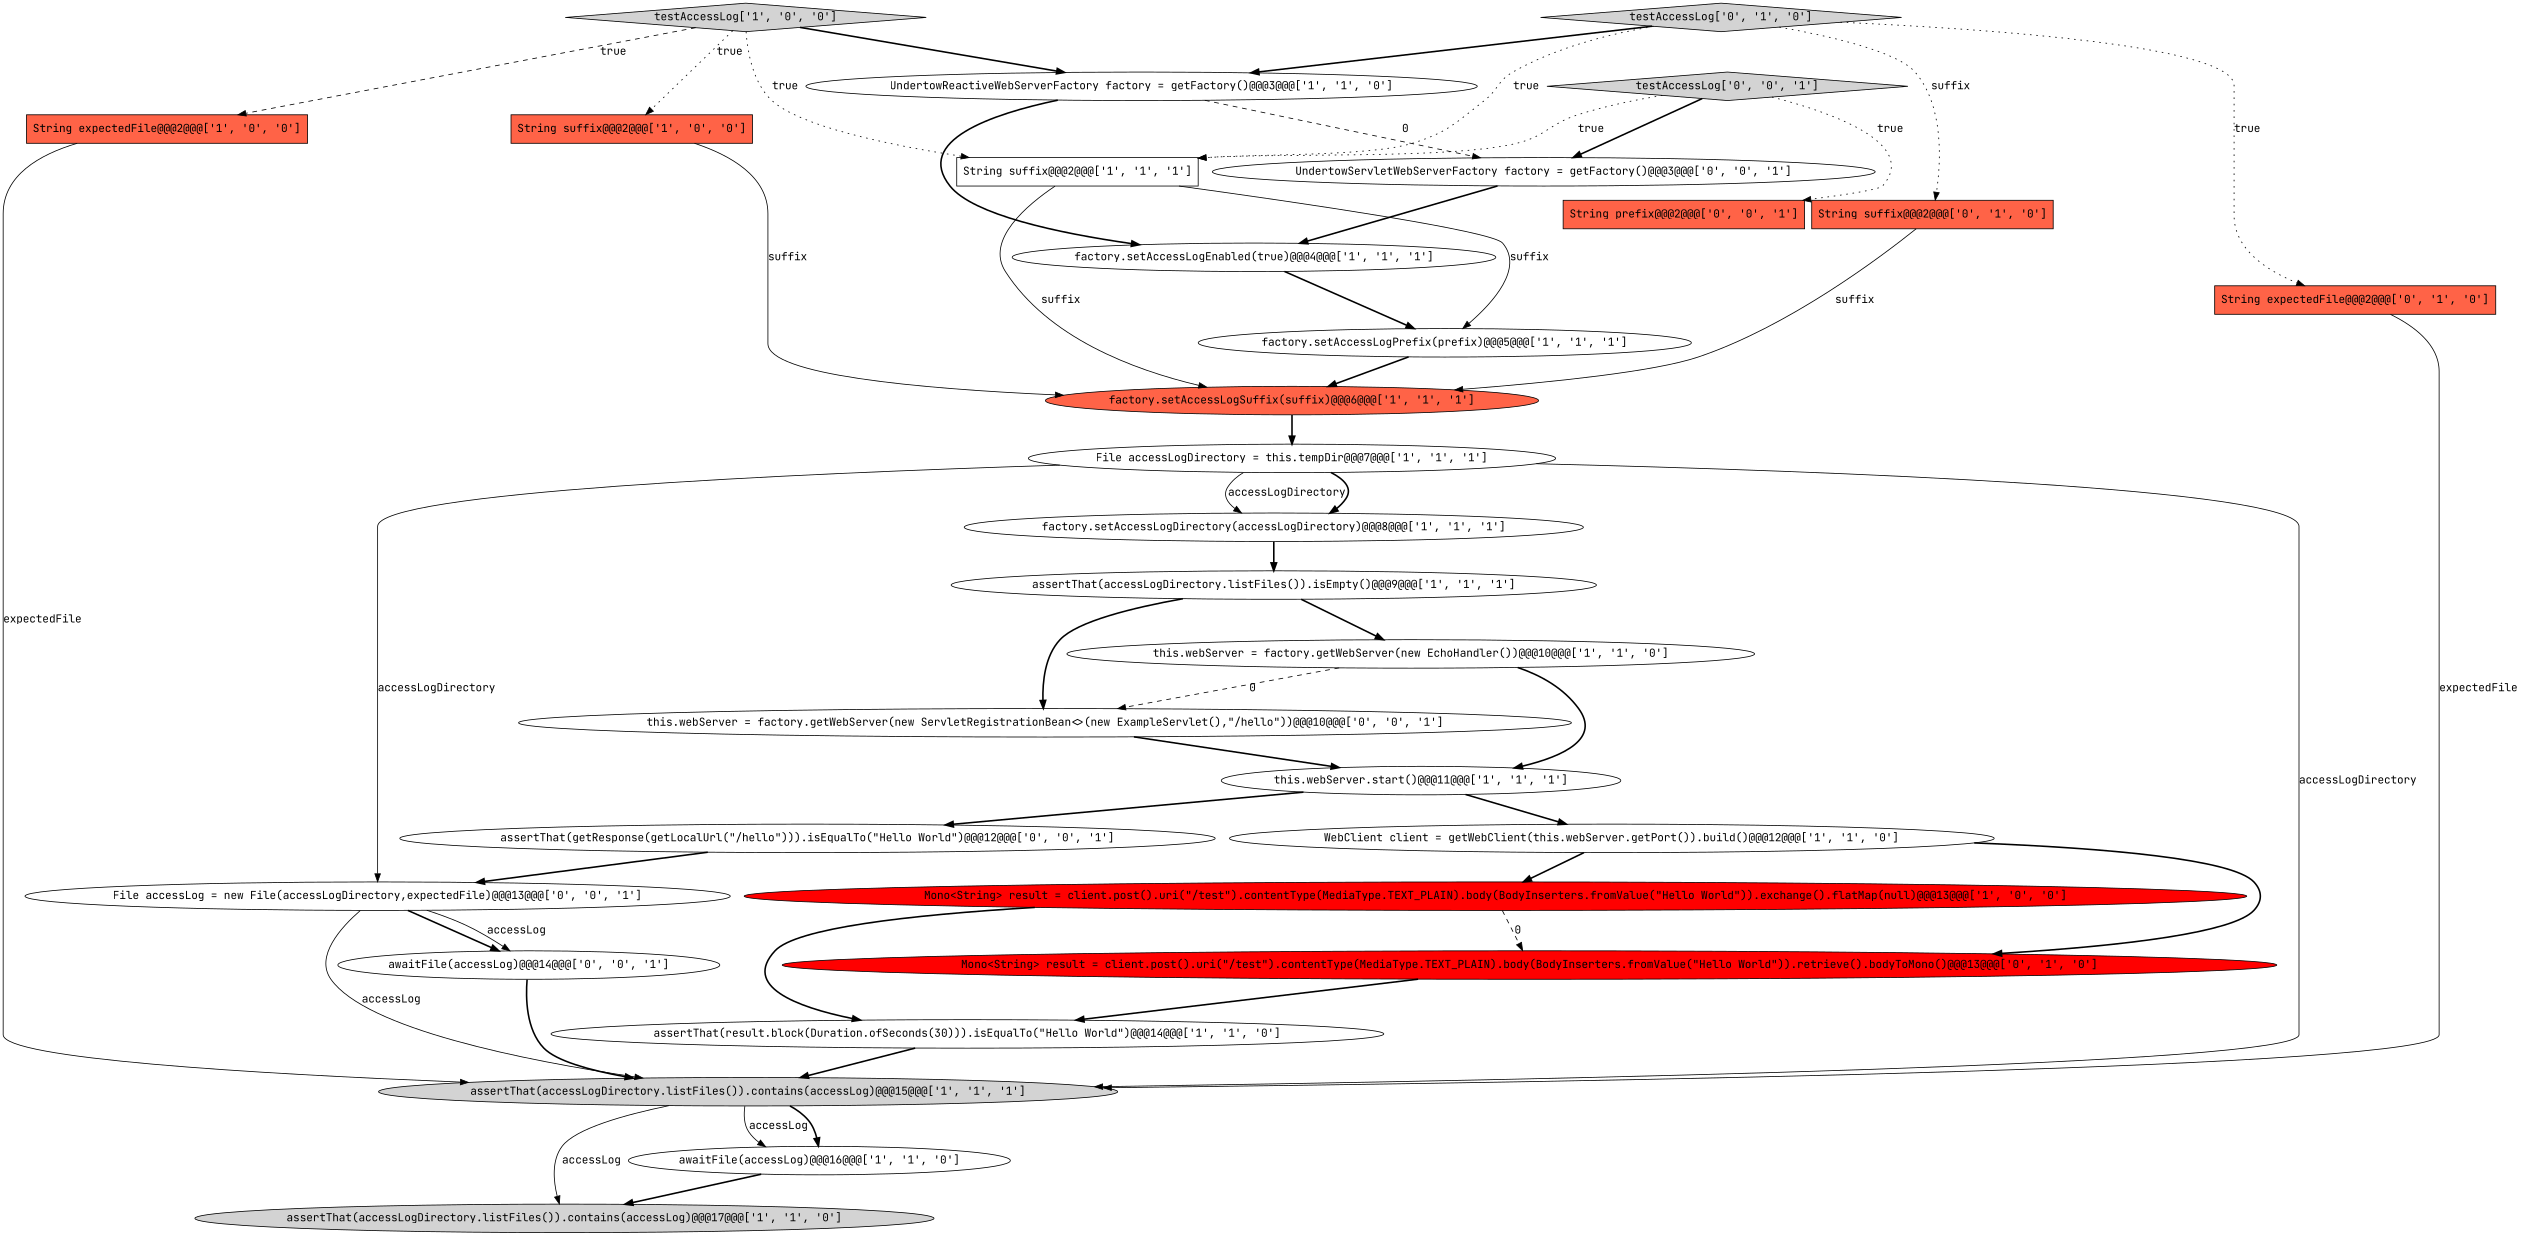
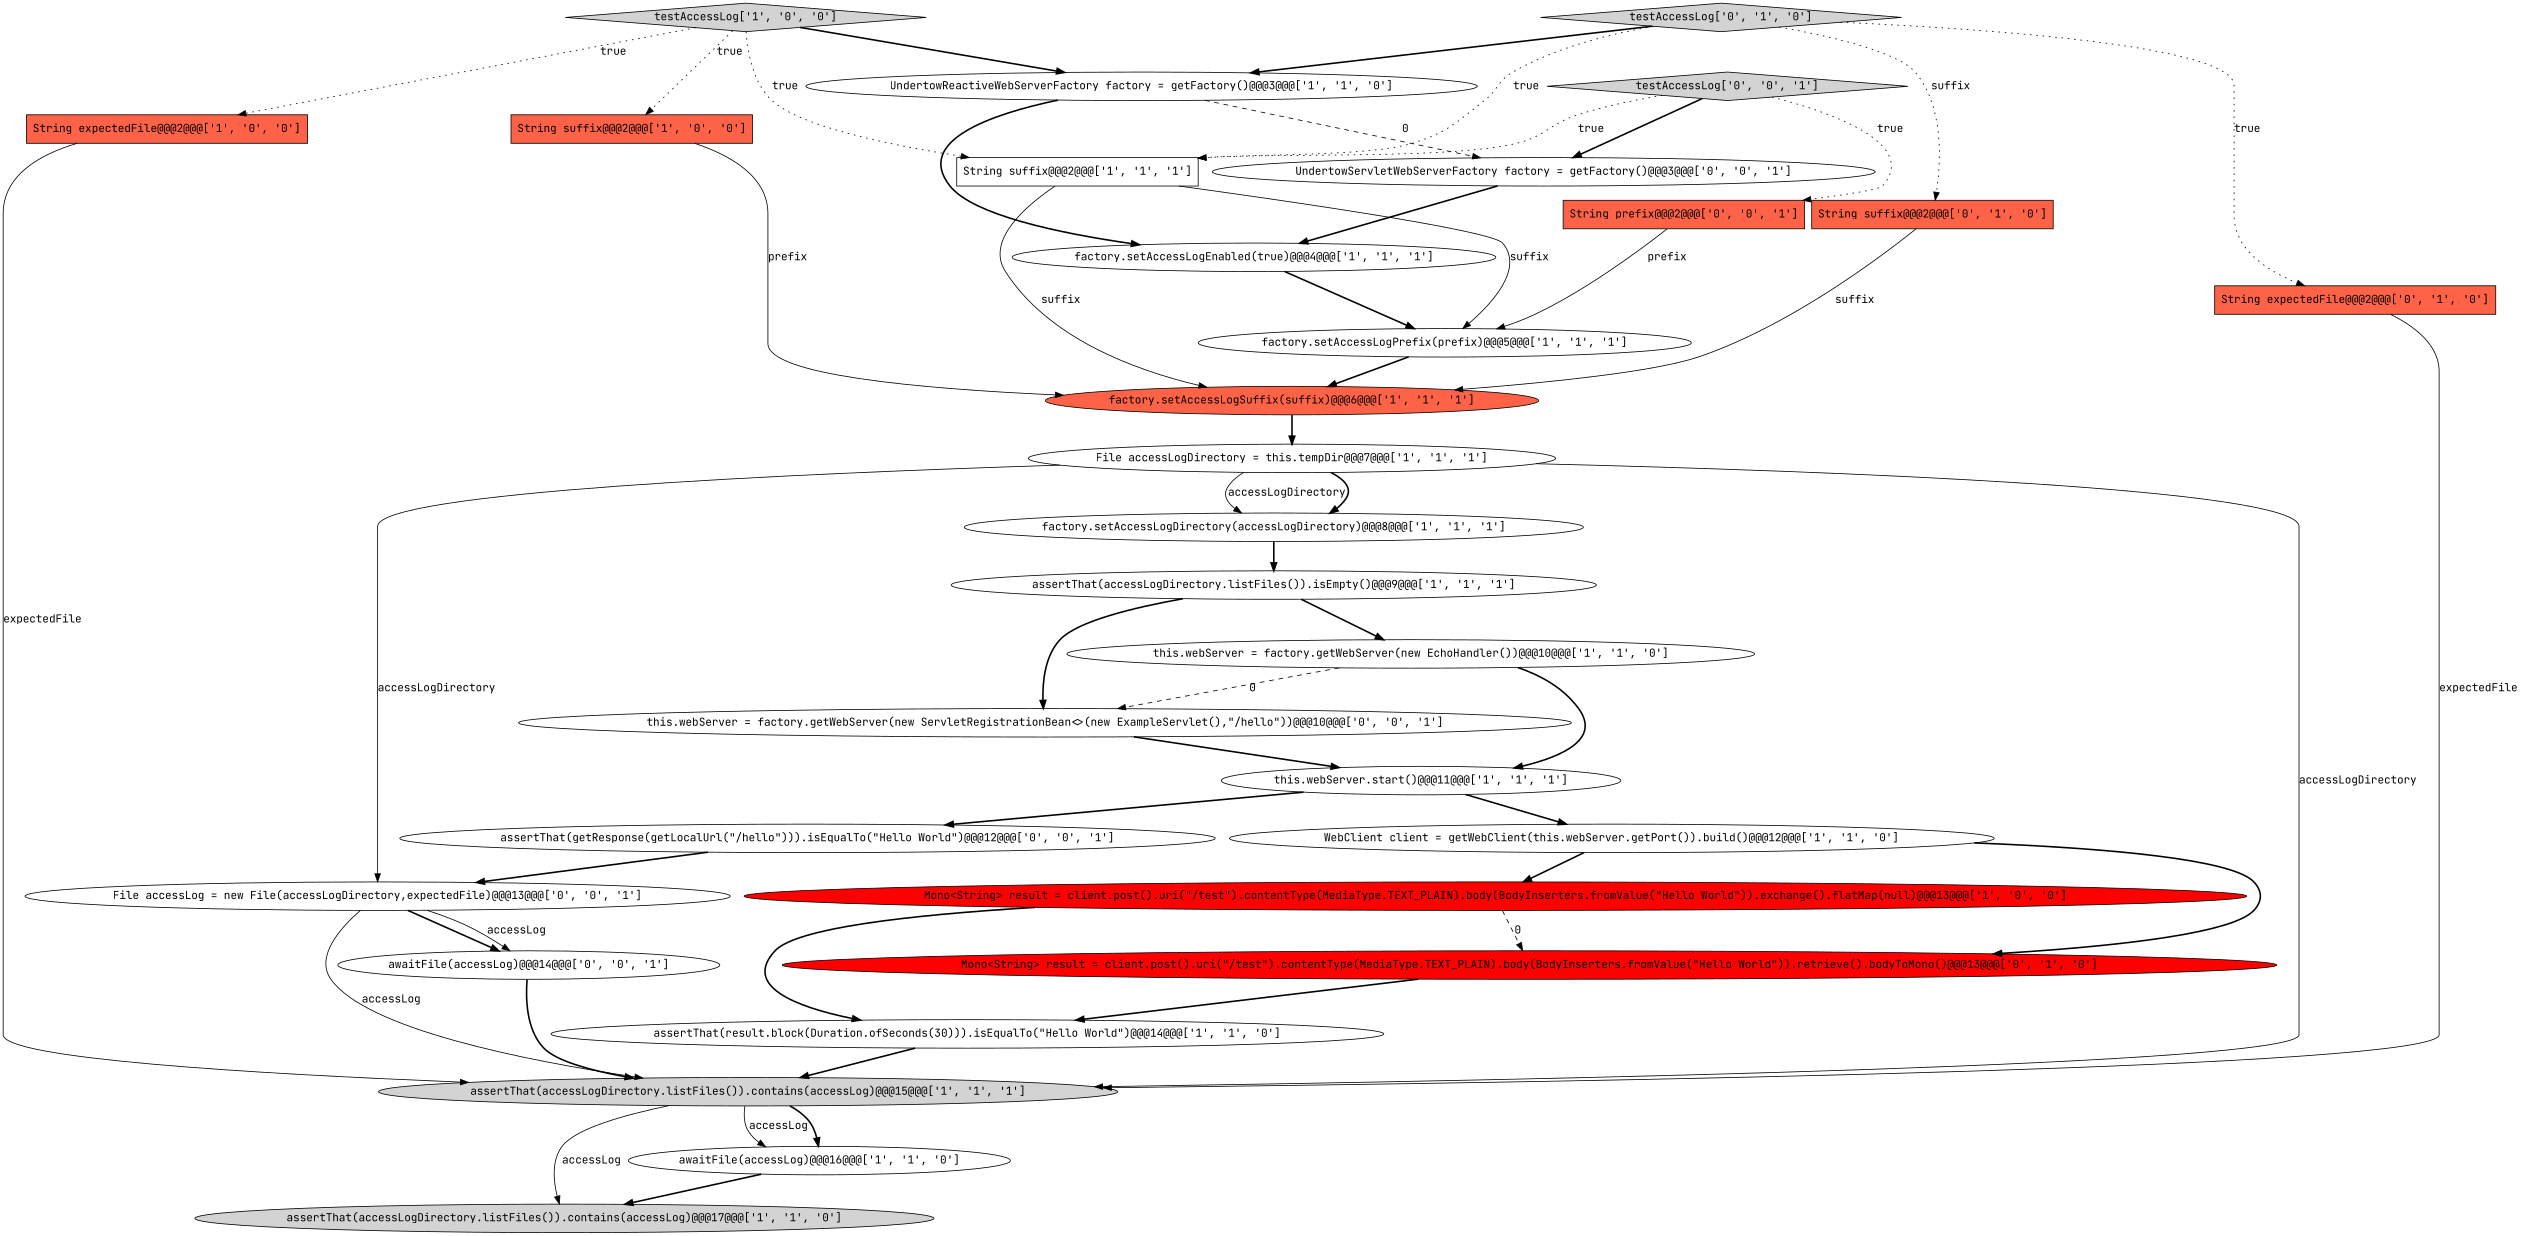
(471, 70) -> (471, 70)
(788, 257) -> (788, 257)
none -> (1589, 284)
